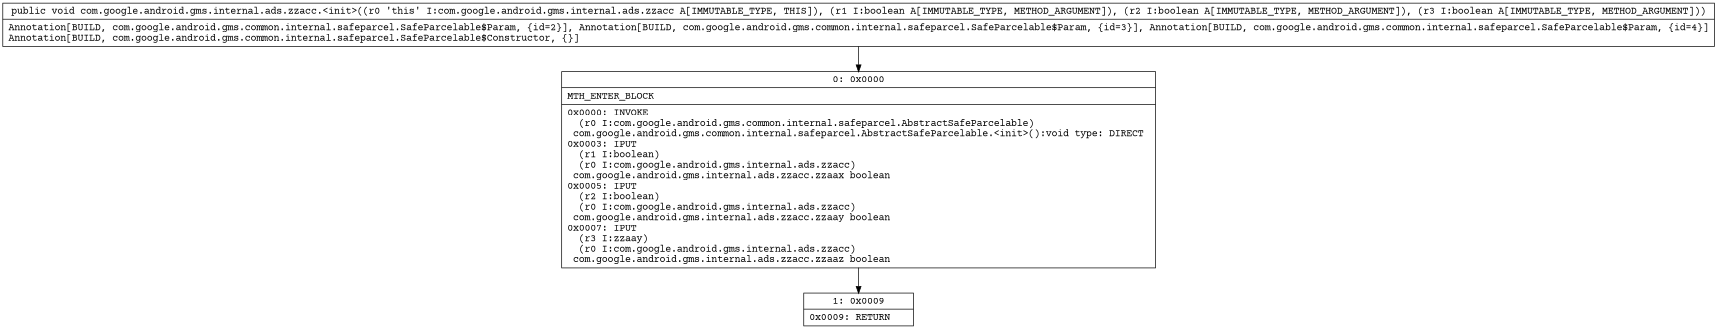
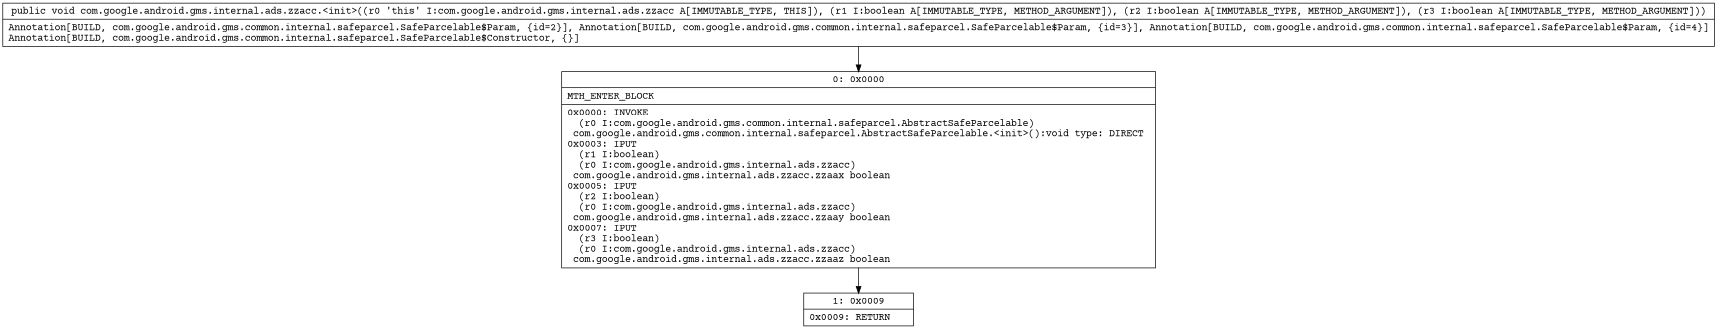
(608, 238) -> (614, 238)
